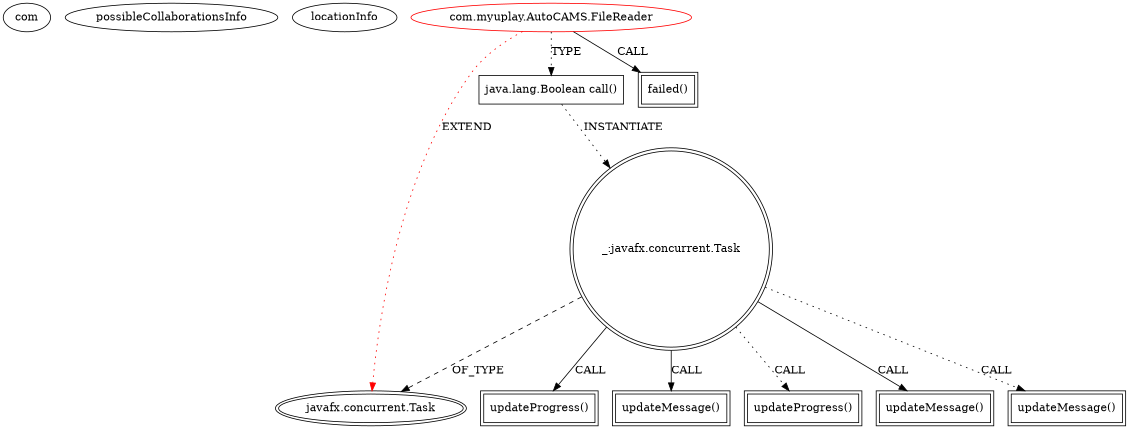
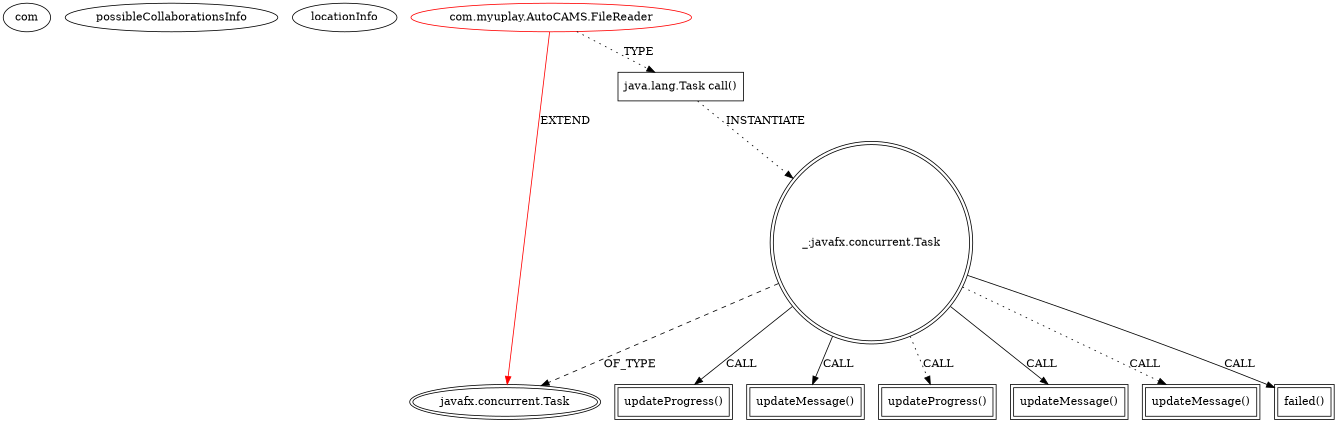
(603, 50) -> (1118, 328)
(551, 90) -> (681, 87)
(413, 190) -> (529, 204)
